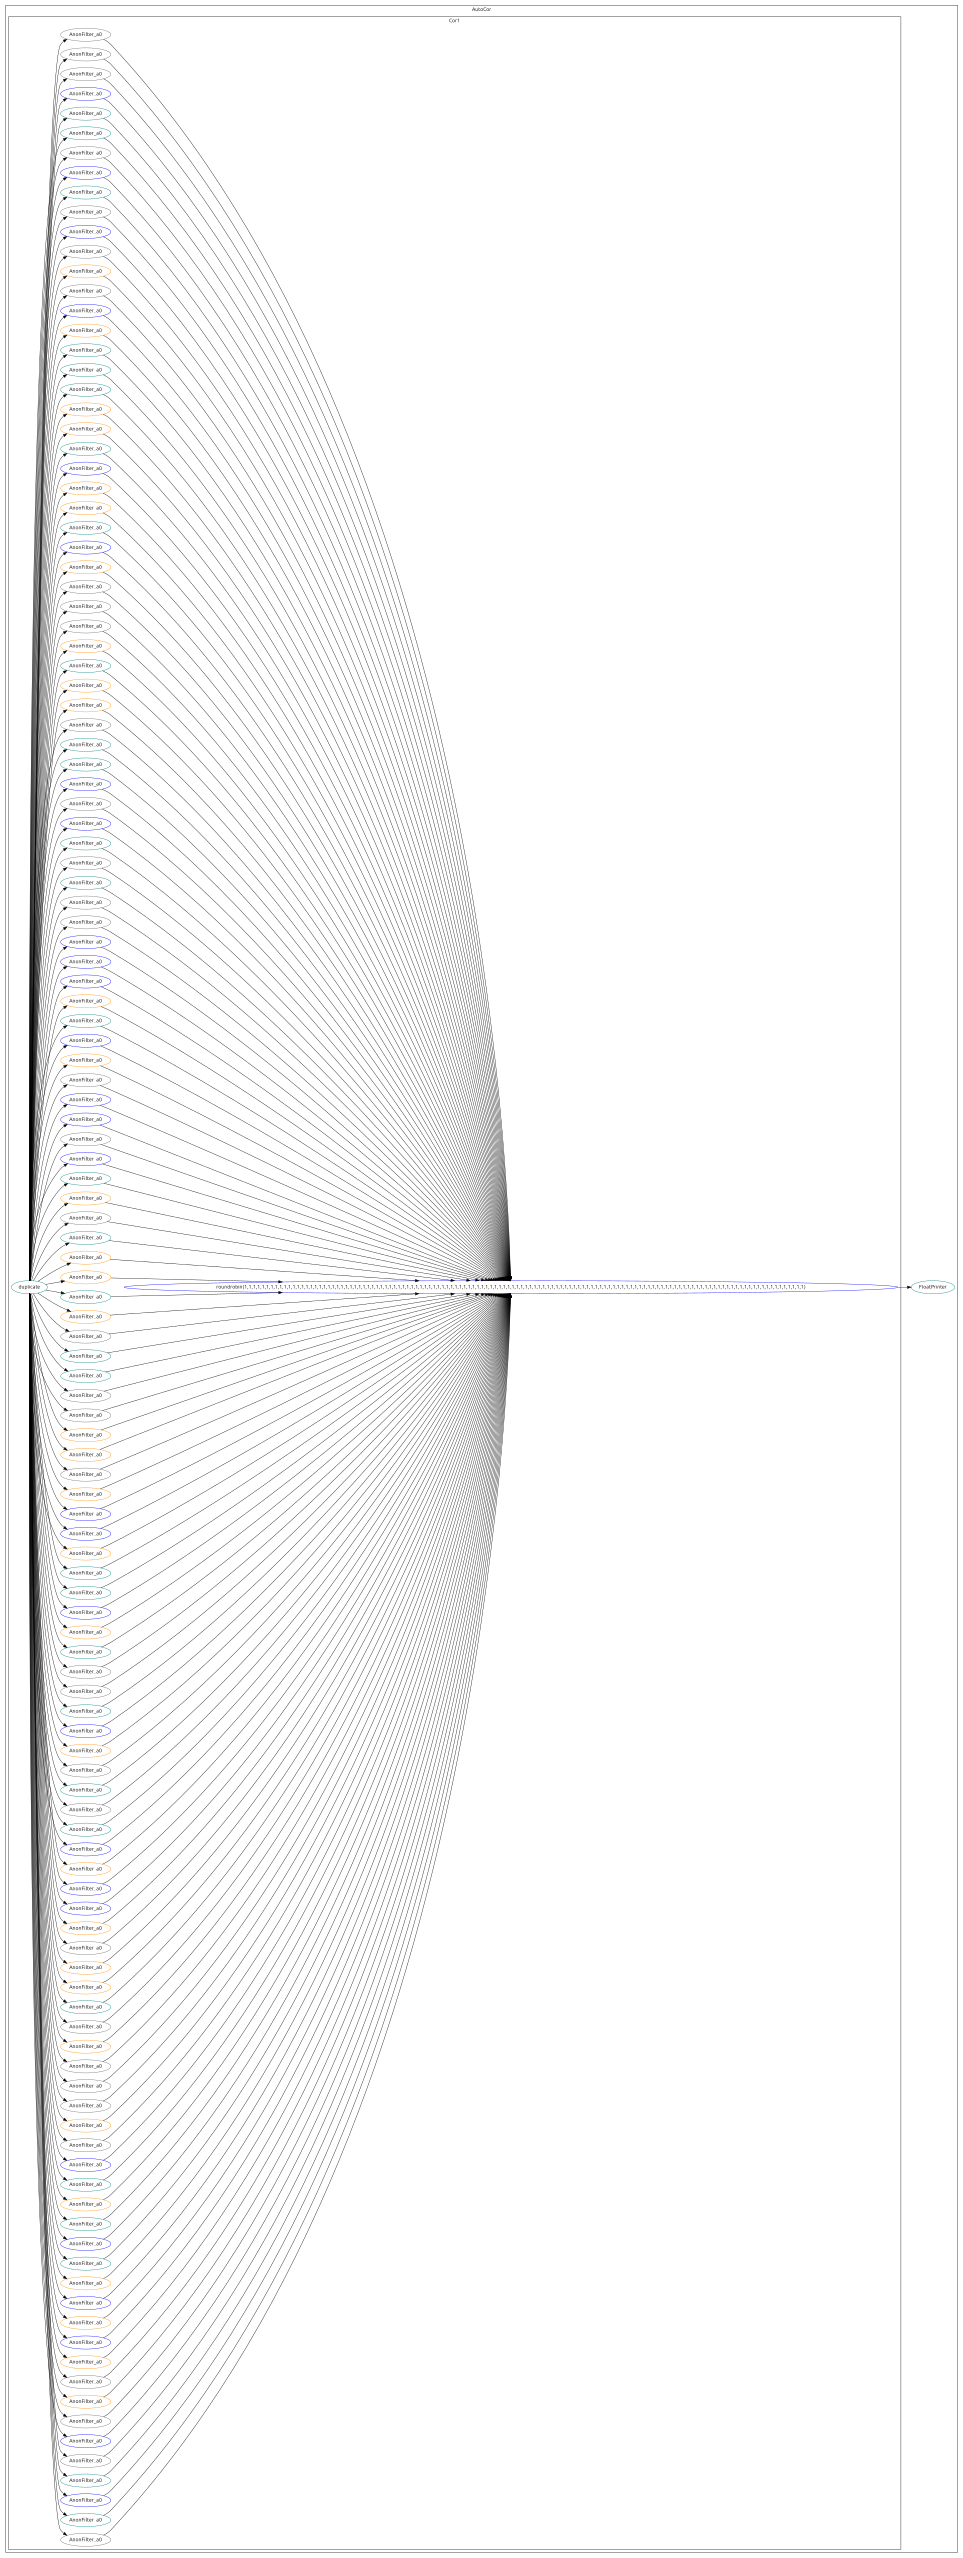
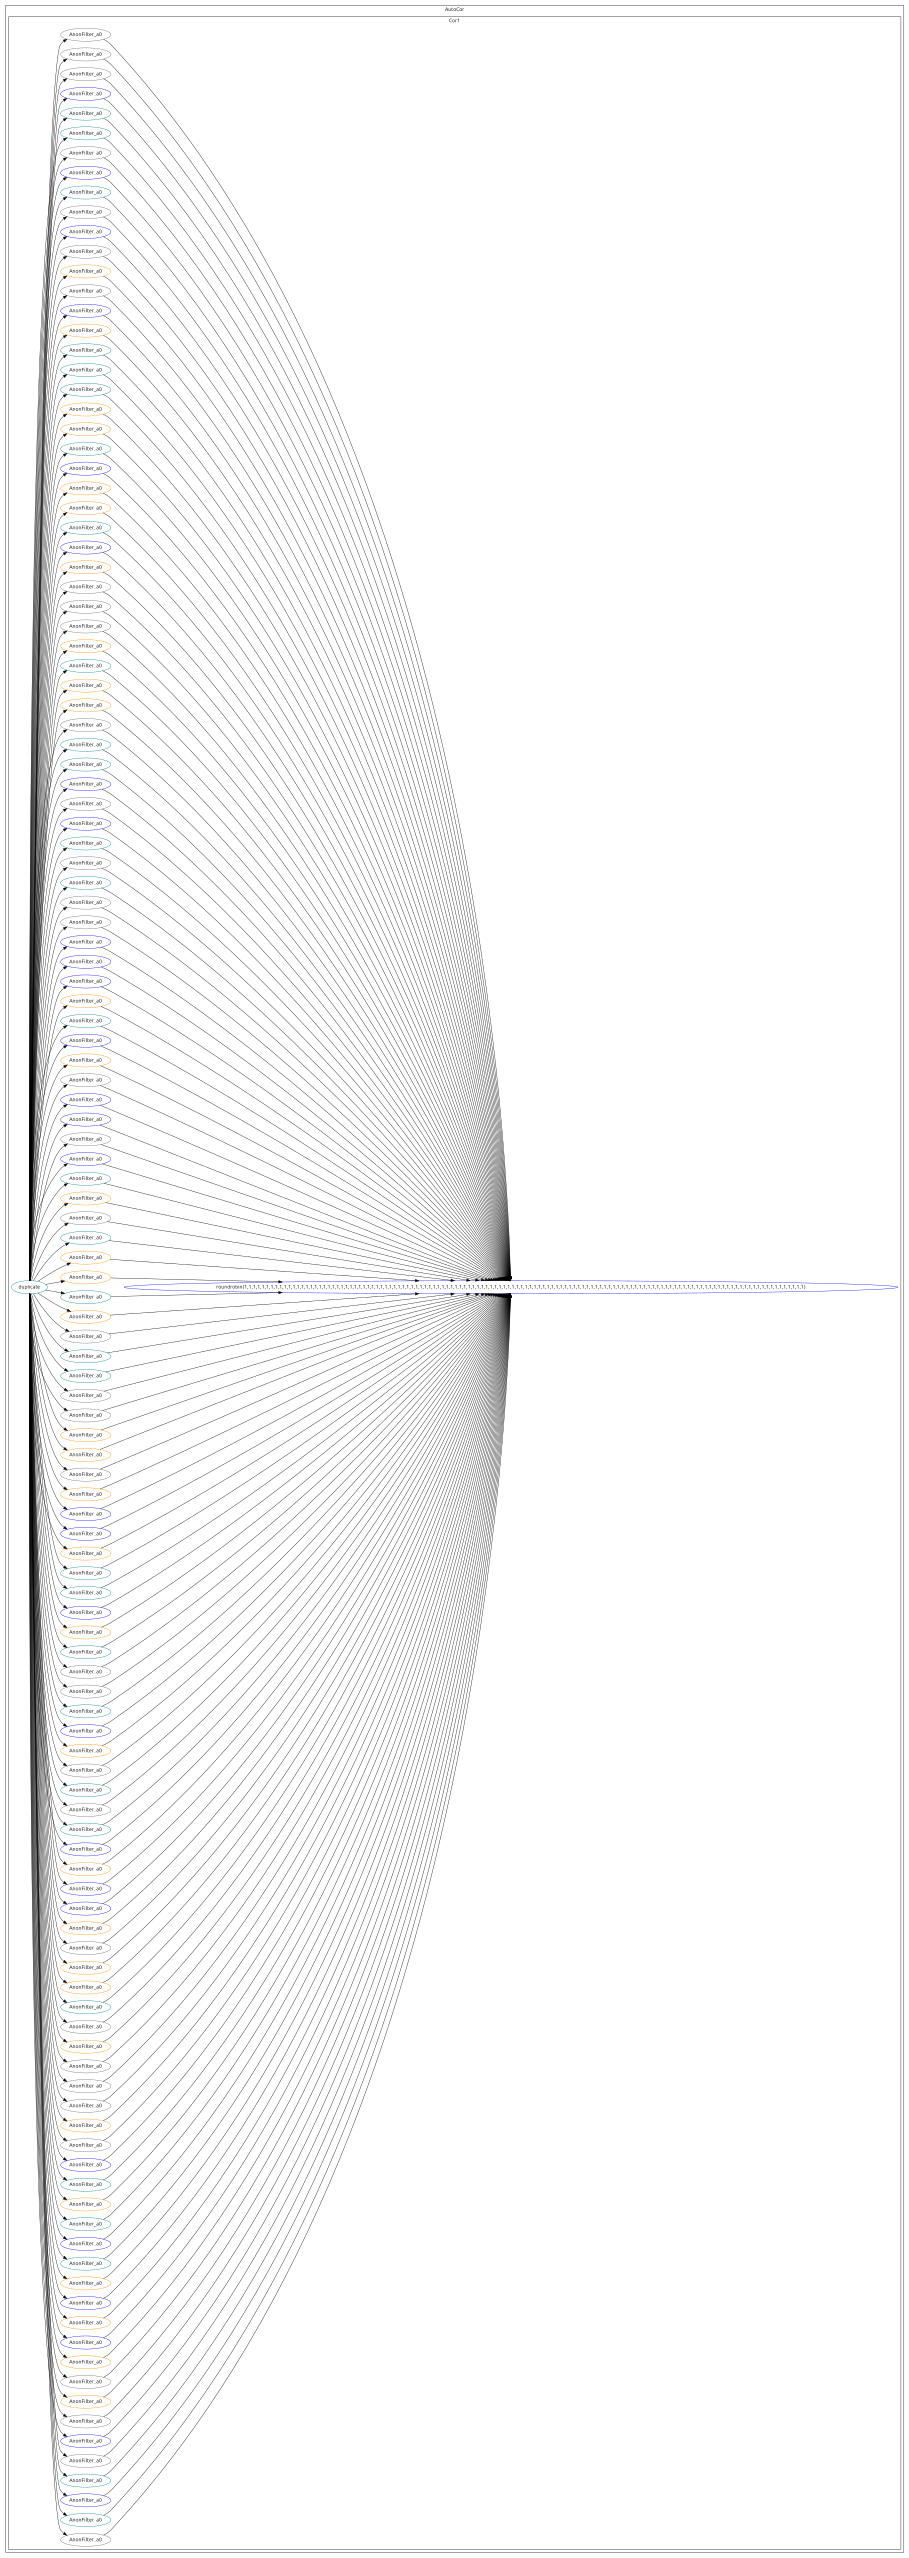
(933, 1287) -> none
